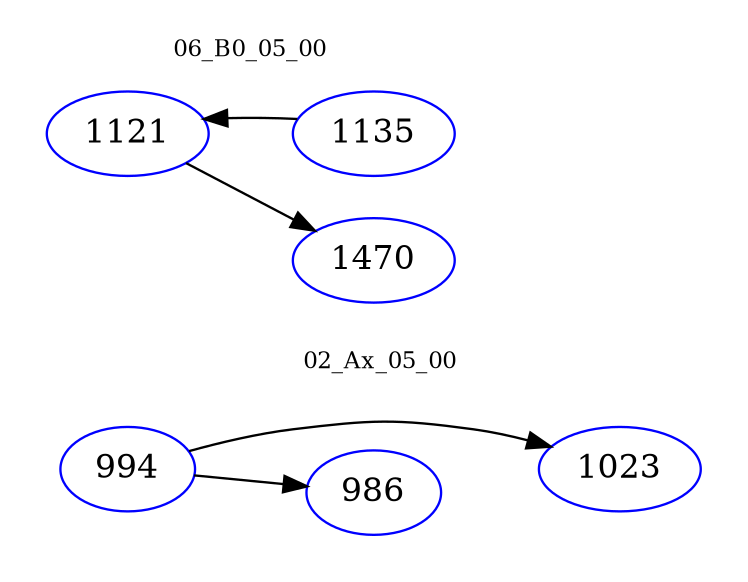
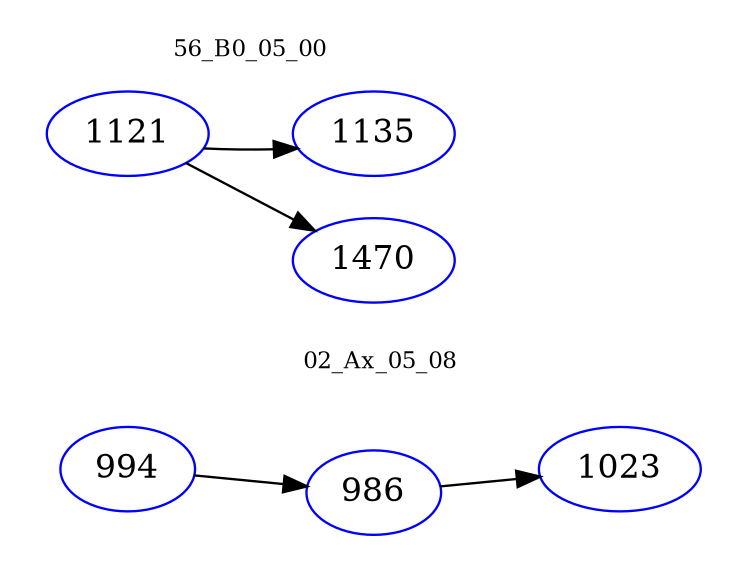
(251, 50) -> (251, 50)
(262, 118) -> (239, 149)
(381, 362) -> (381, 362)
(358, 423) -> (478, 483)
